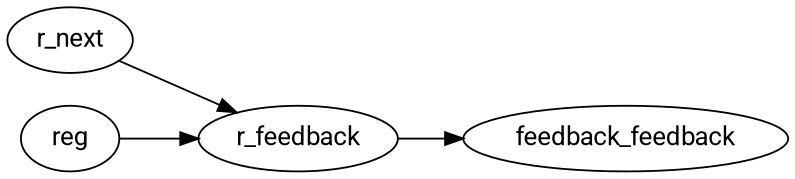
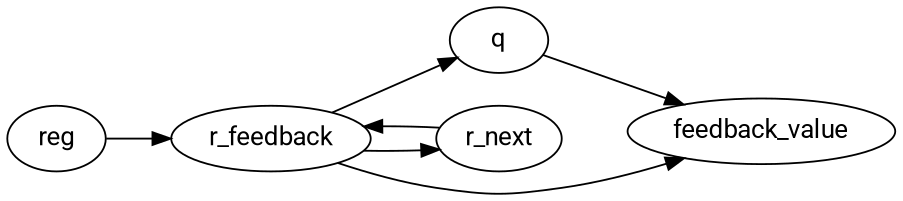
none -> (499, 40)
(626, 139) -> (761, 131)
none -> (393, 151)
